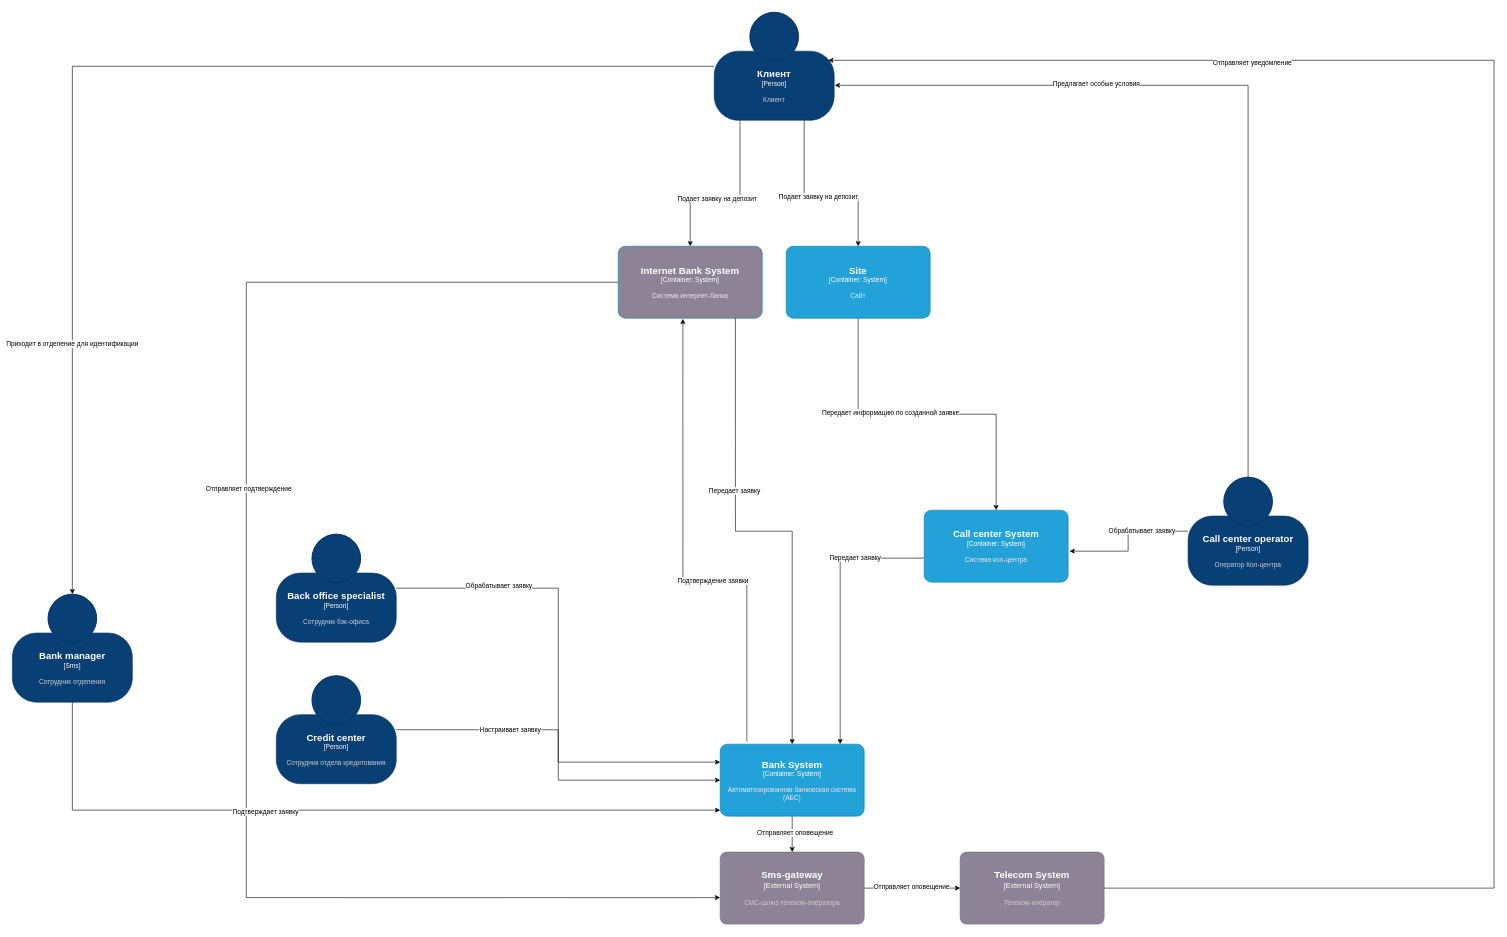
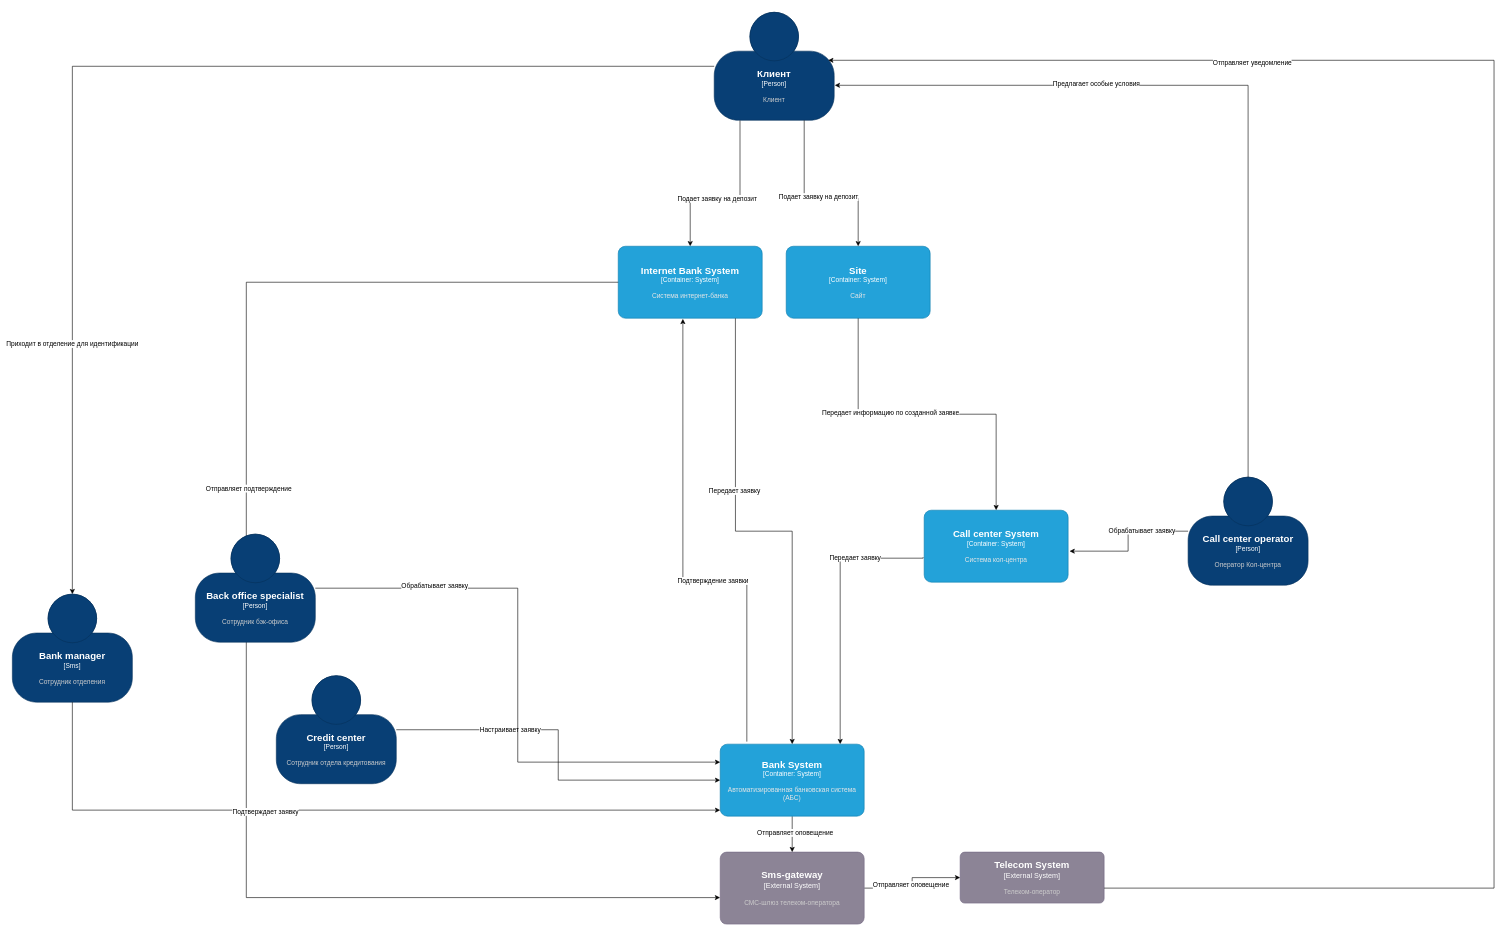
(690, 282) -> (690, 282)
(336, 588) -> (255, 588)
(1032, 888) -> (1032, 878)
